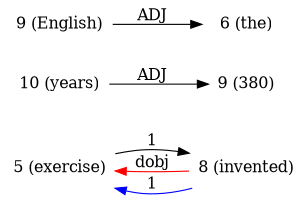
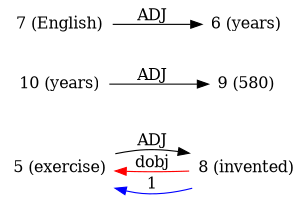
(60, 24) -> (60, 24)
(246, 24) -> (246, 24)
(246, 84) -> (246, 84)
(152, 141) -> (152, 141)
